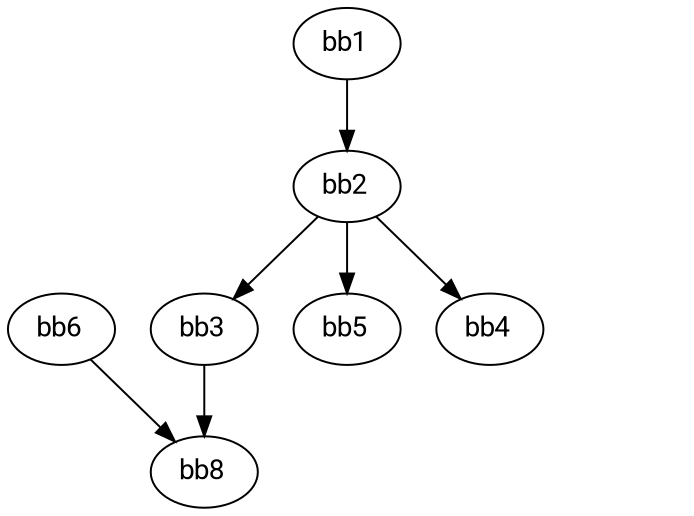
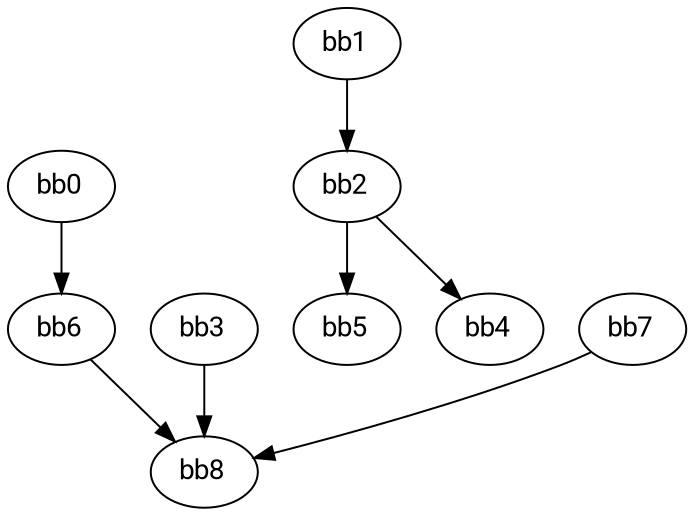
none -> (61, 186)
(283, 251) -> none
none -> (633, 329)
